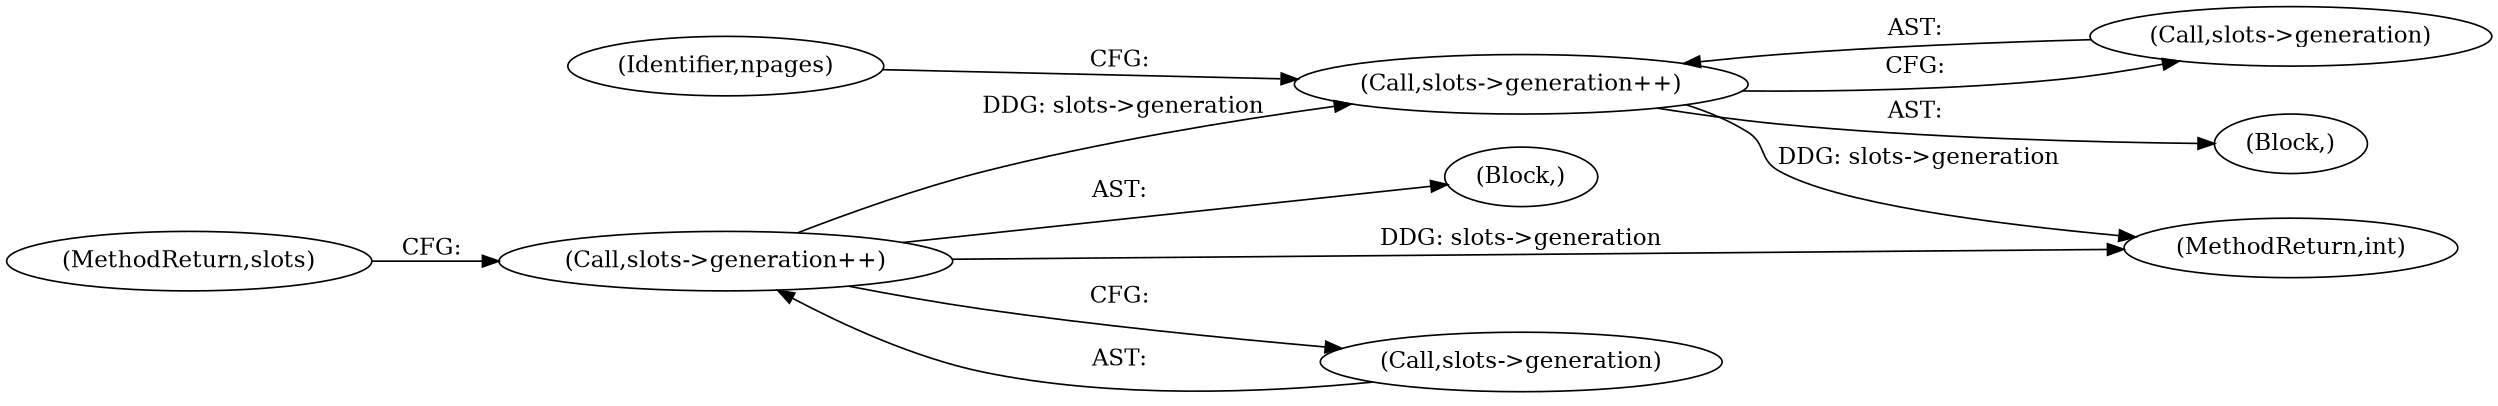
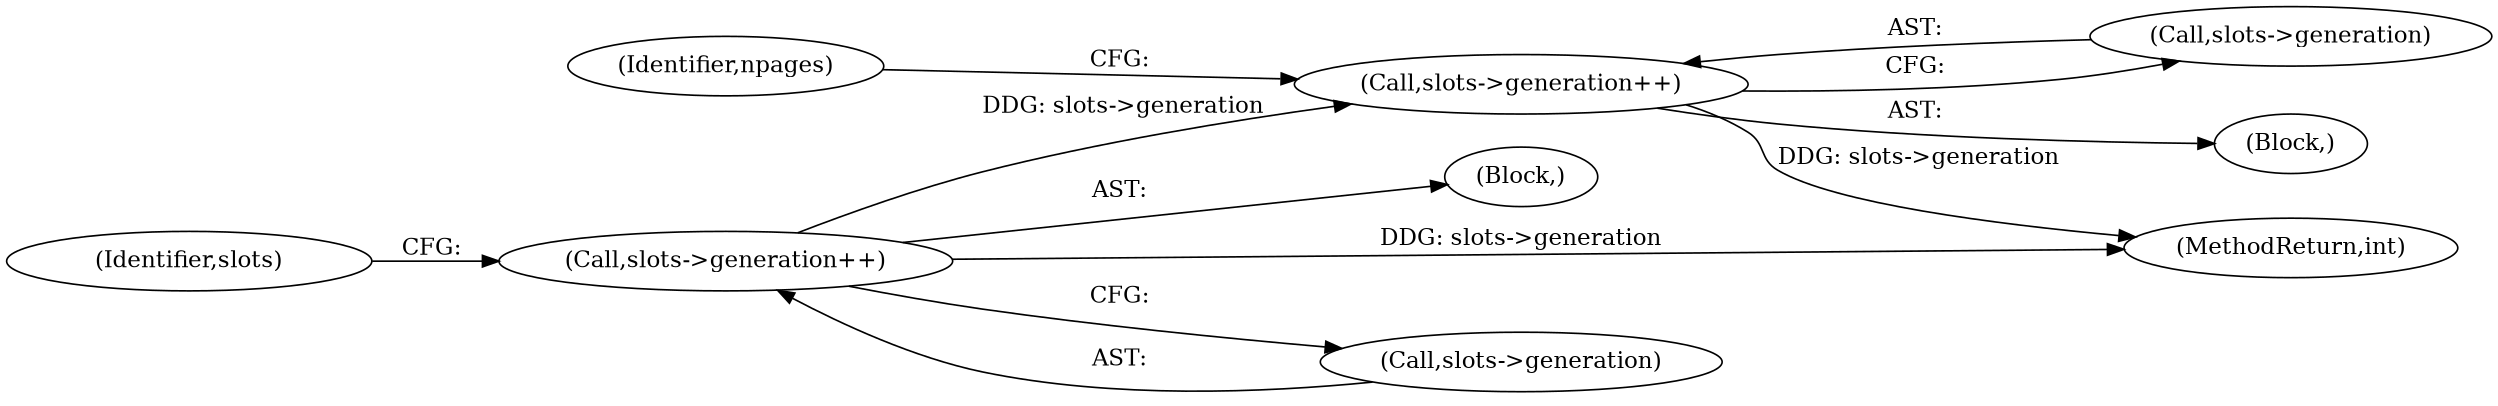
(189, 261) -> (189, 261)
